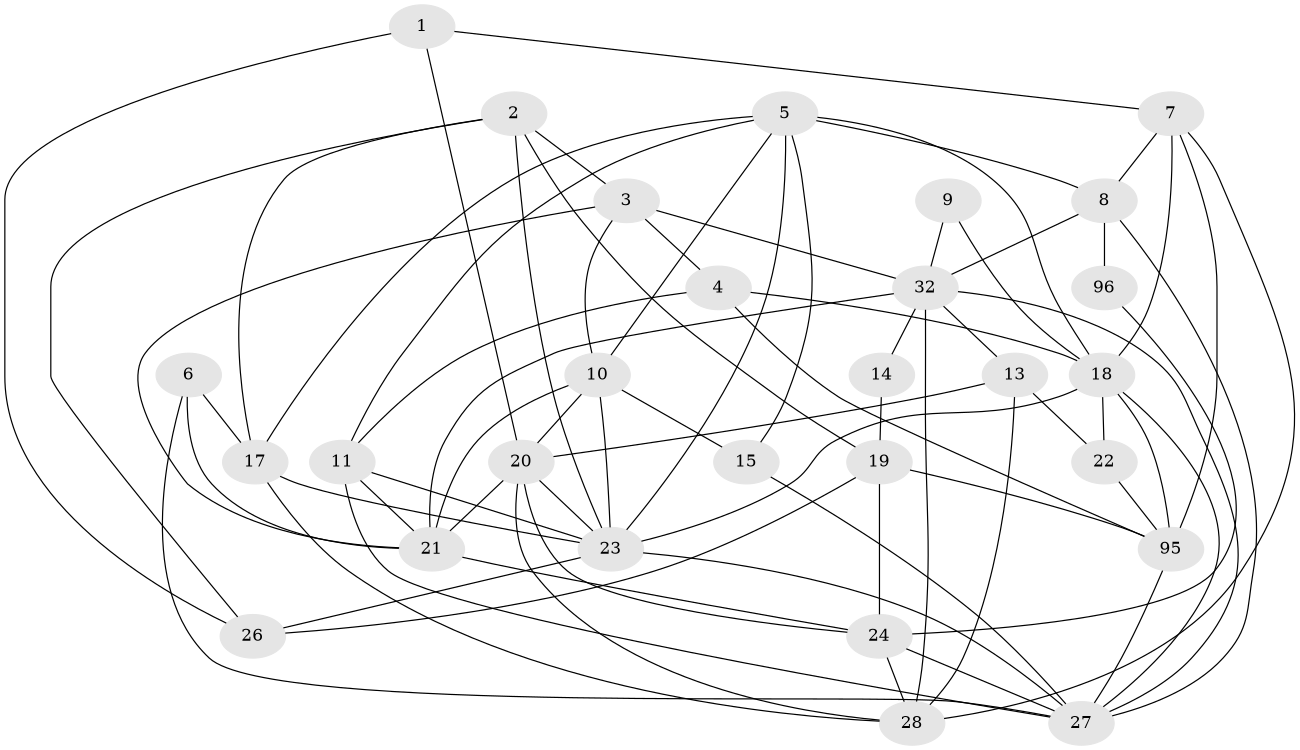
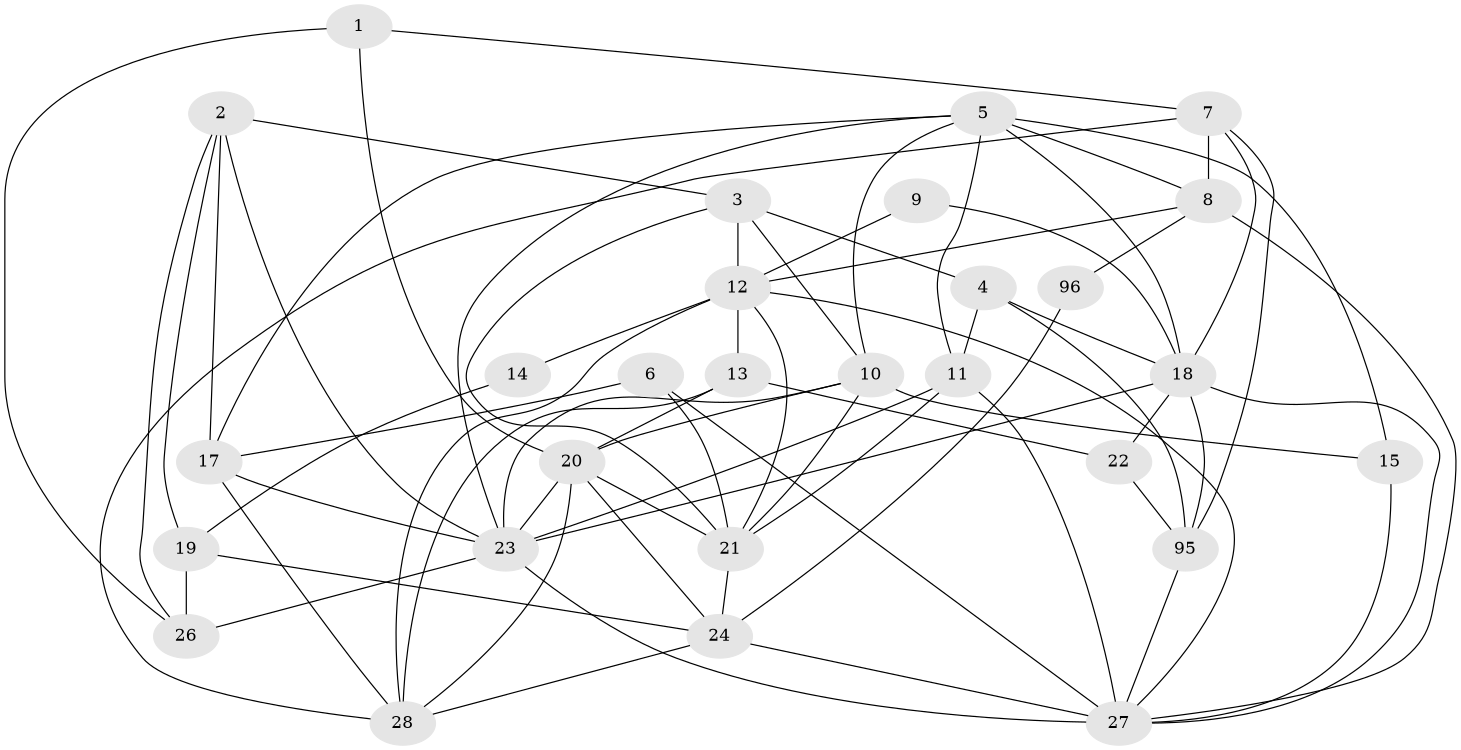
(925, 288) -> (738, 288)
(1028, 499) -> none
